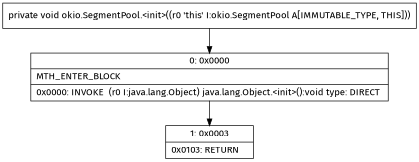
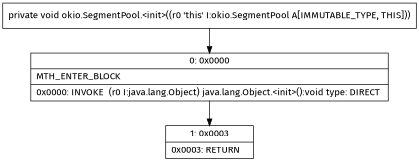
(209, 150) -> (210, 150)
